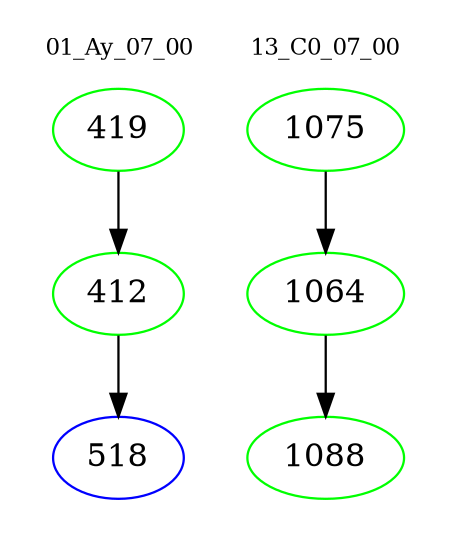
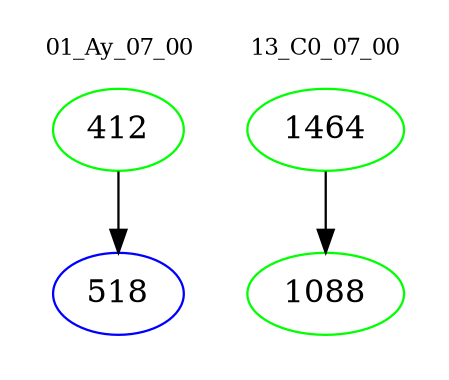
(118, 130) -> none
(326, 130) -> none
(326, 294) -> (326, 130)
